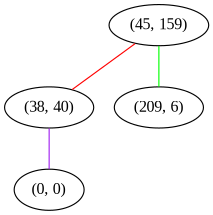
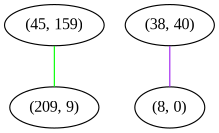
(104, 67) -> none
(159, 107) -> (54, 107)
(49, 190) -> (170, 107)
